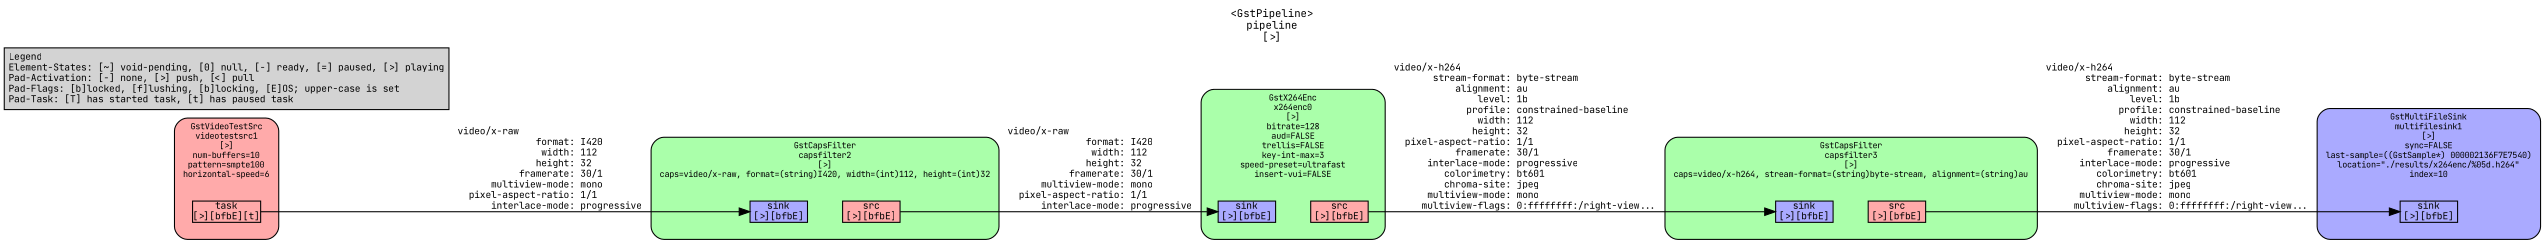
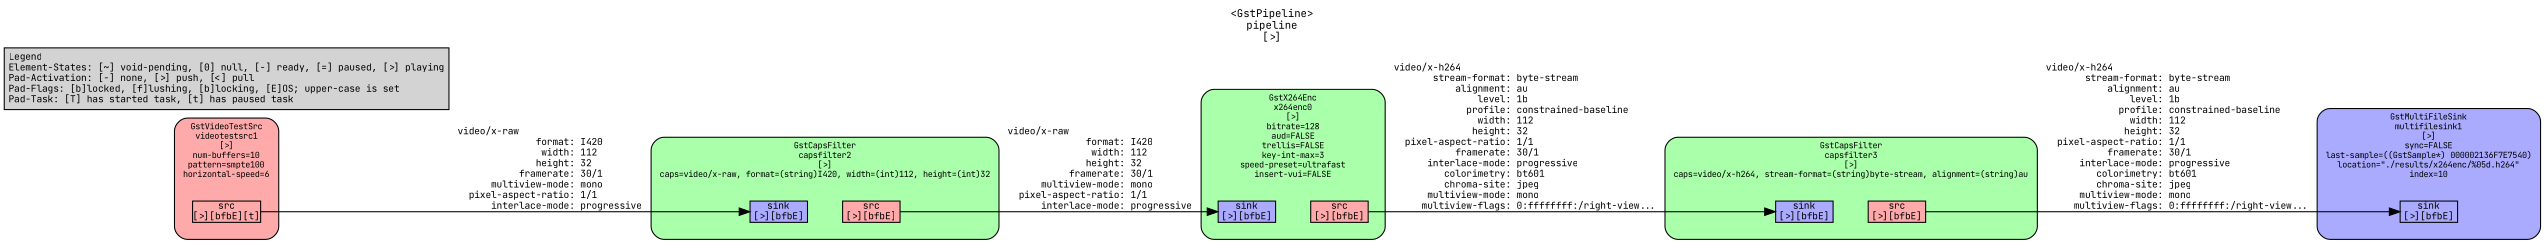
(227, 212) -> (227, 212)
